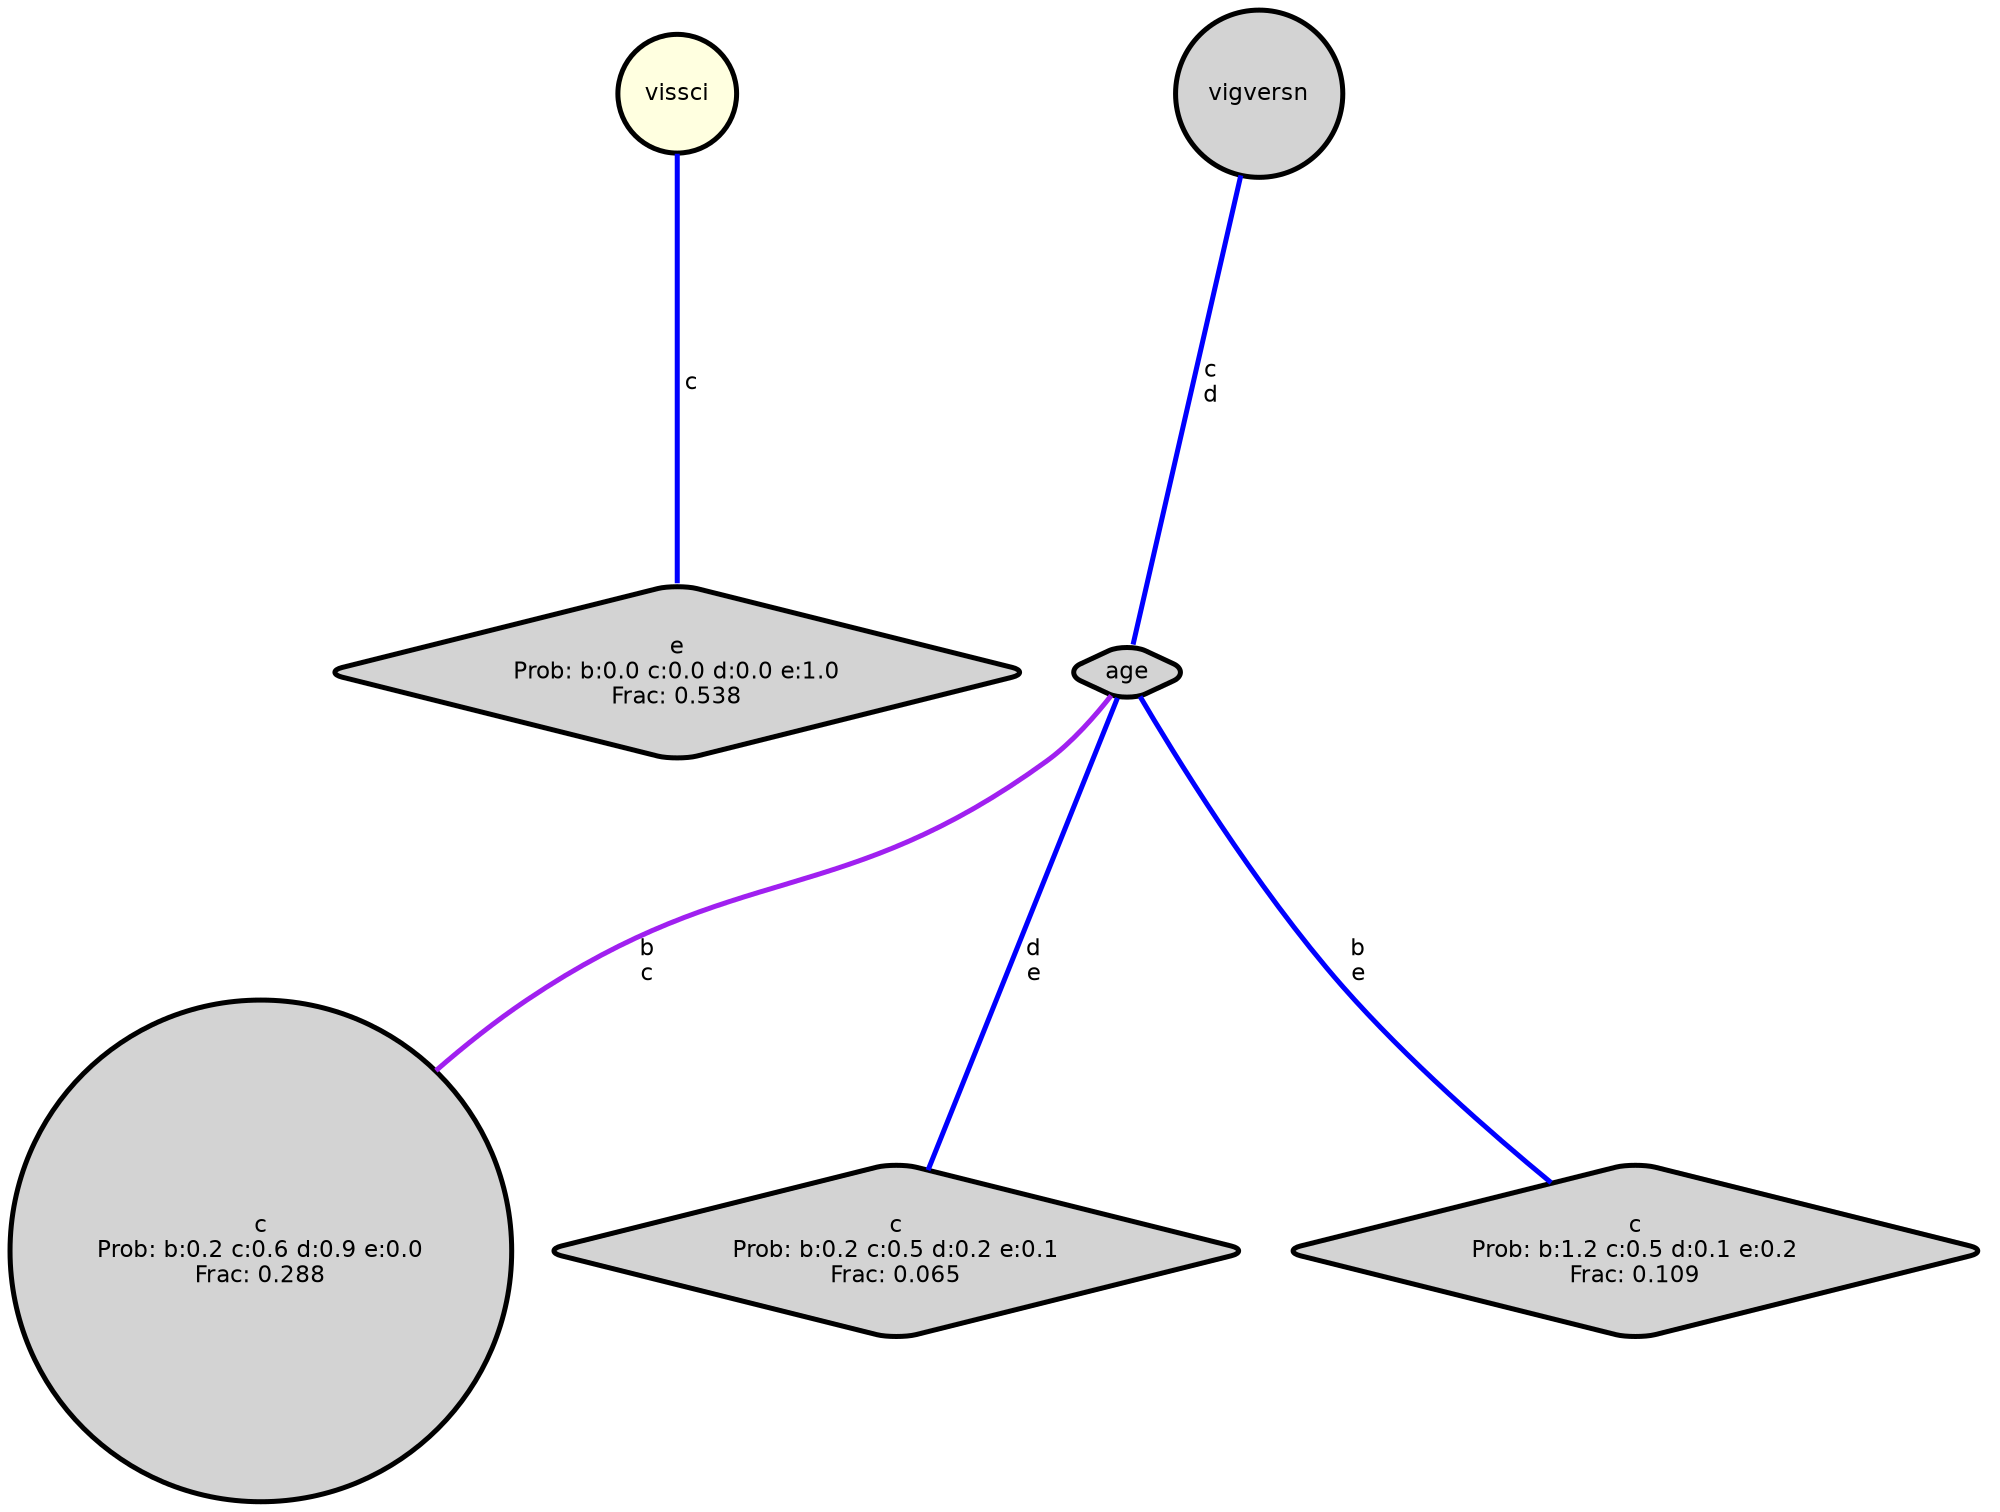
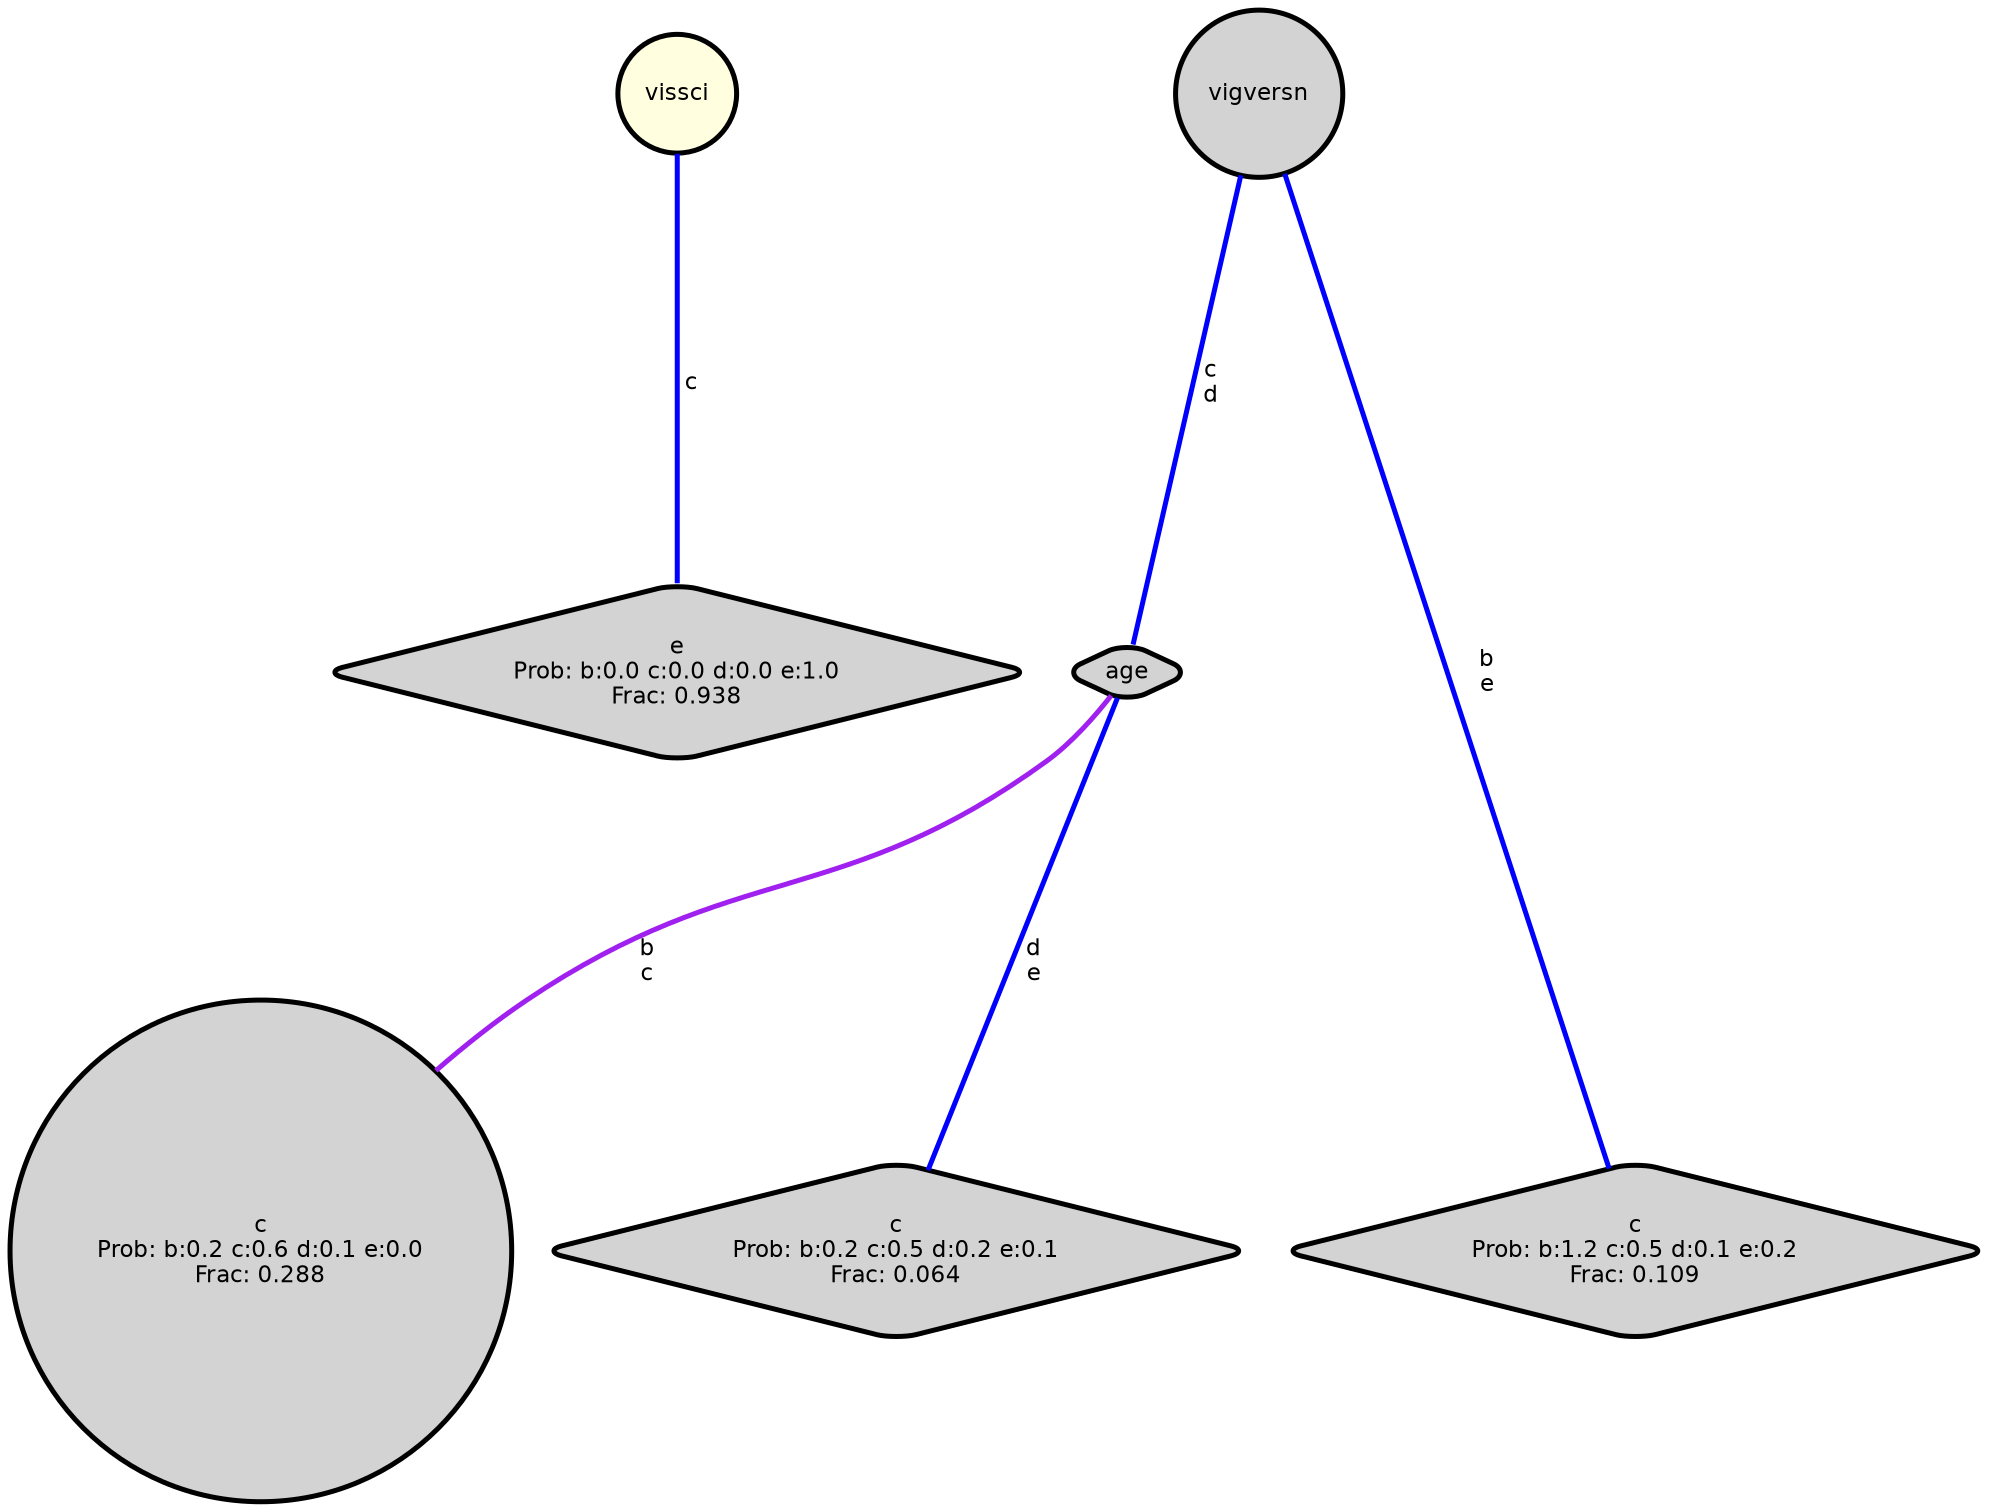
(677, 672) -> (677, 672)
(1321, 961) -> (1447, 671)
(261, 1251) -> (261, 1251)
(896, 1251) -> (896, 1251)
